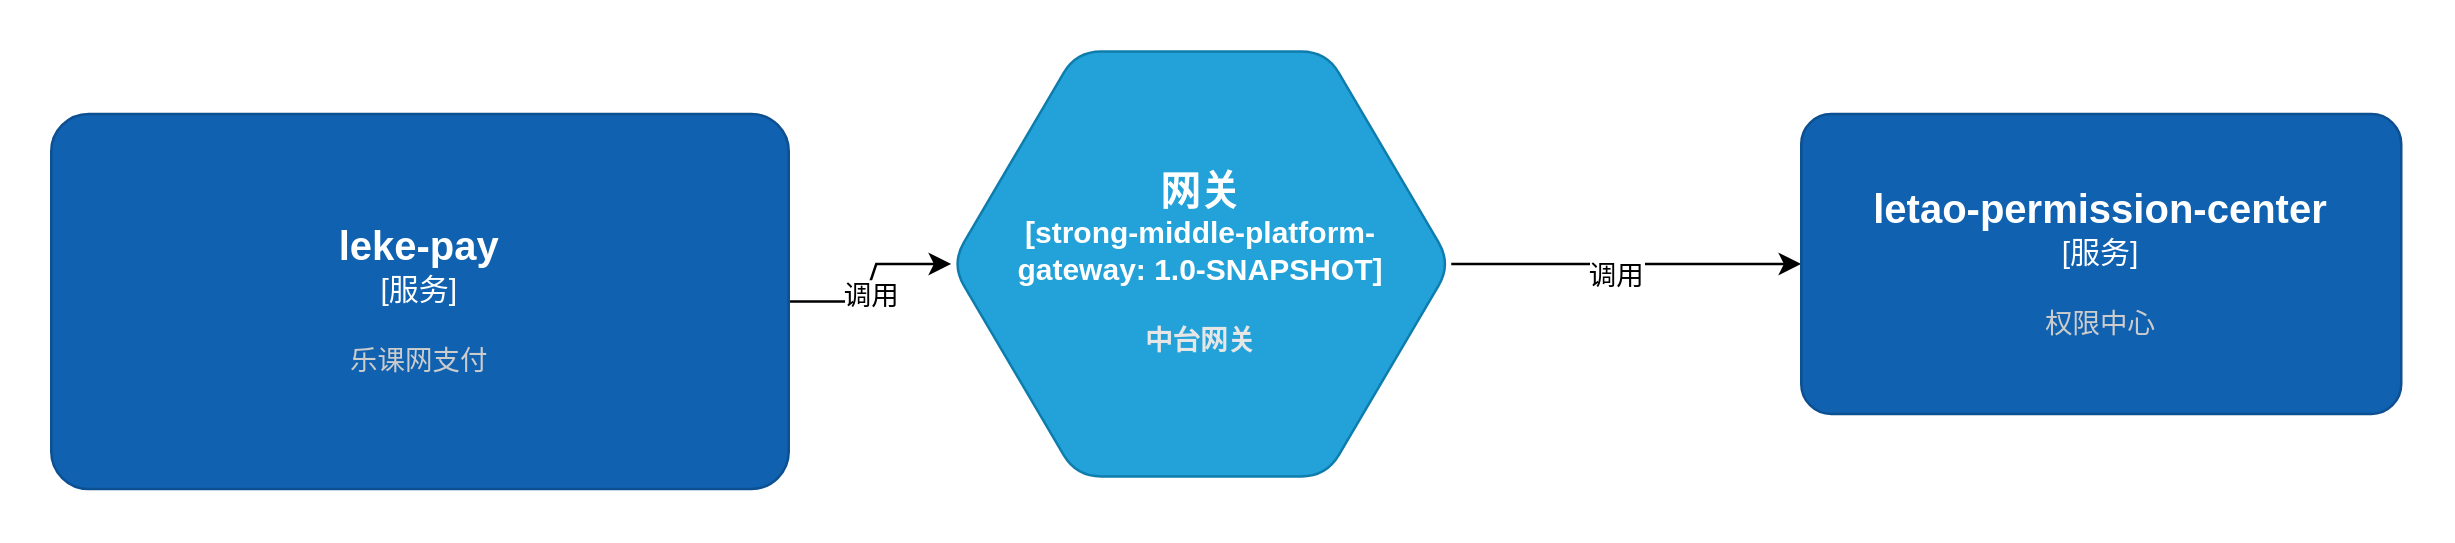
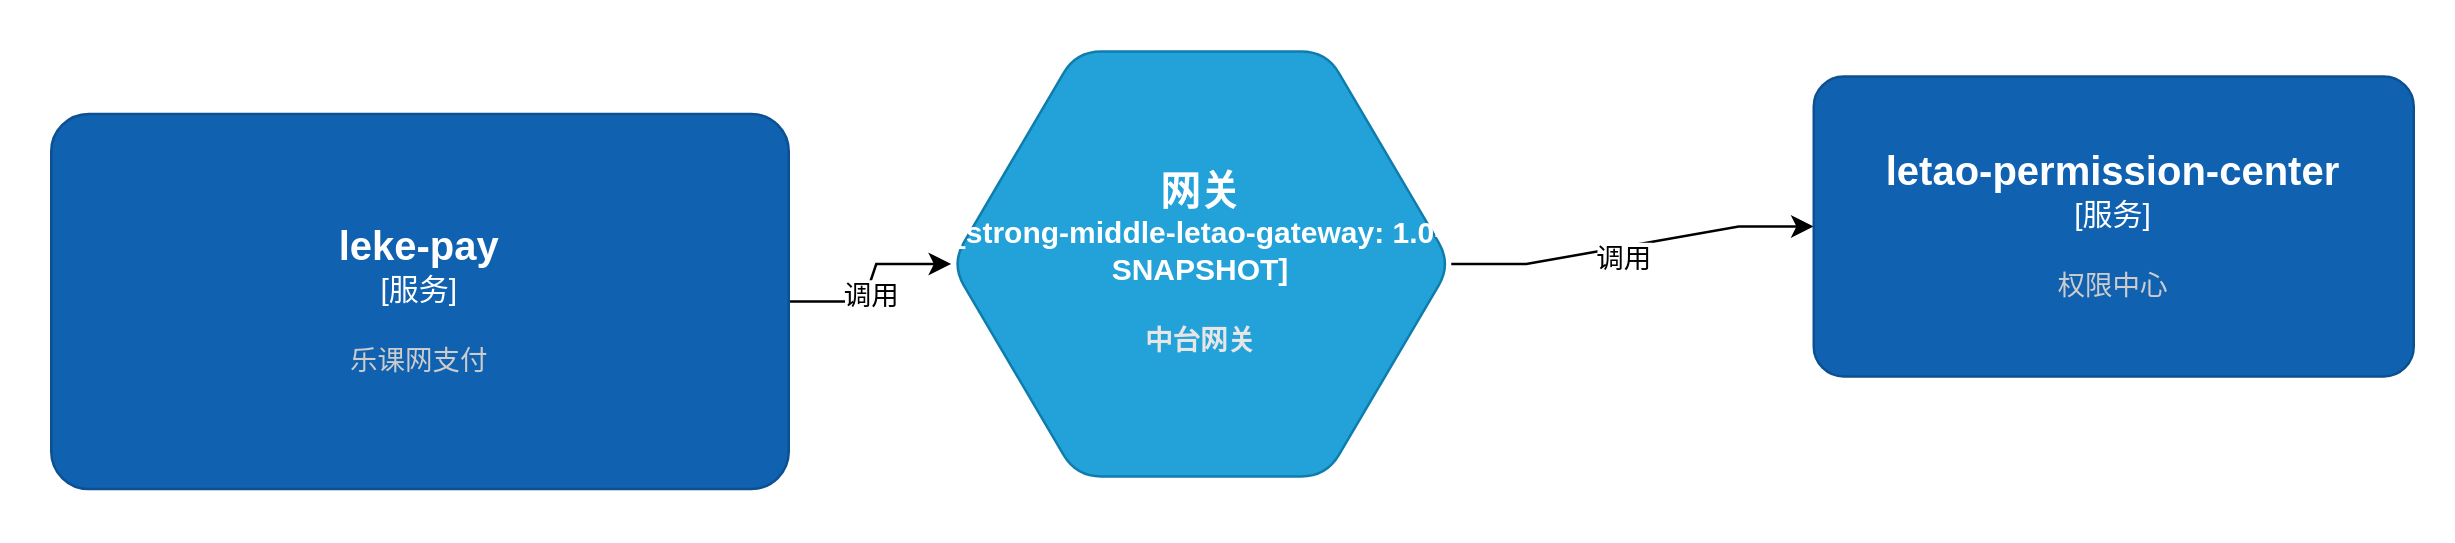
(1201, 264) -> (1201, 264)
(2101, 264) -> (2114, 226)
